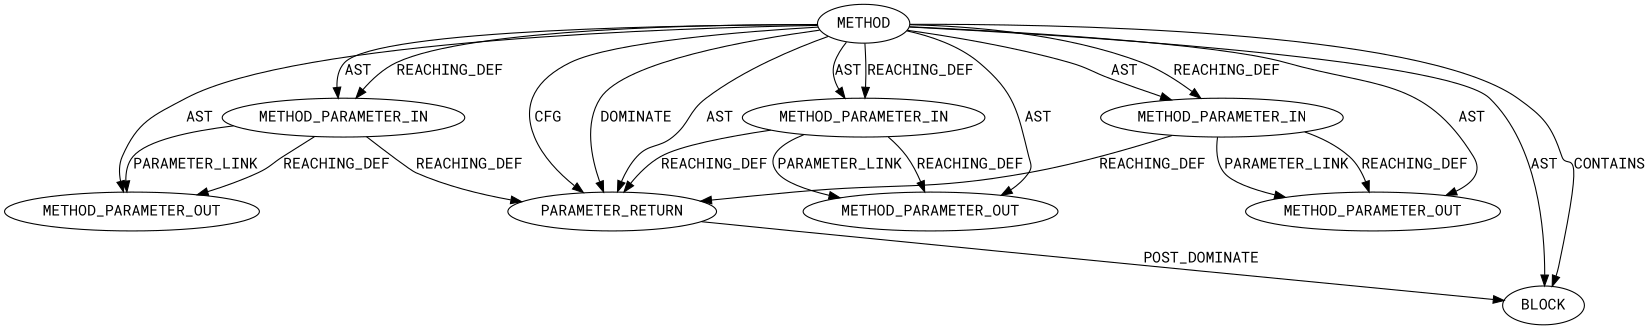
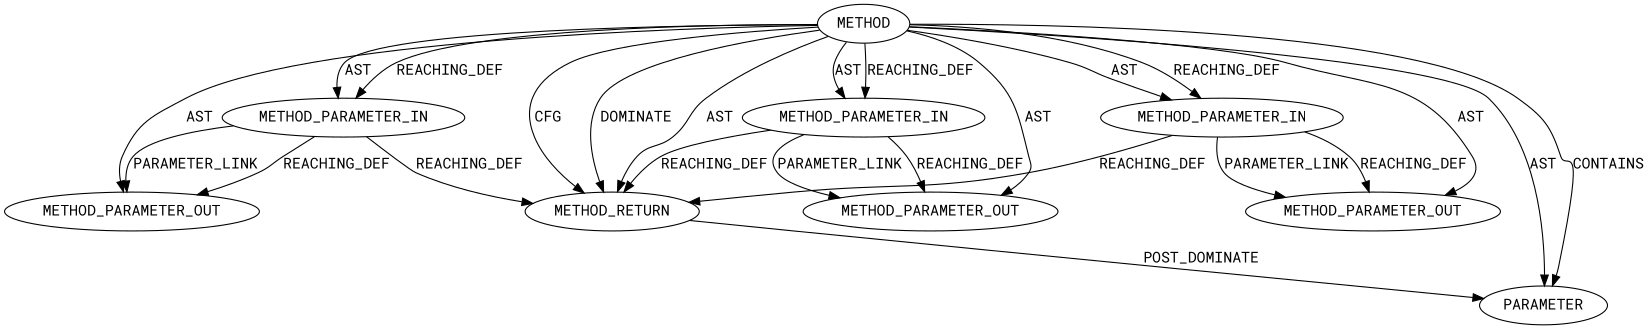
(612, 212) -> (612, 212)
(1544, 305) -> (1544, 305)
